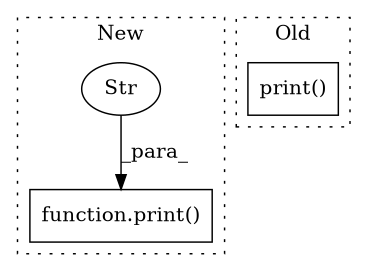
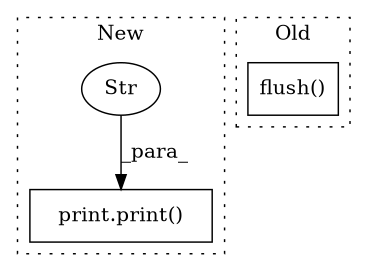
(293, 89) -> (293, 89)
(121, 216) -> (121, 216)
